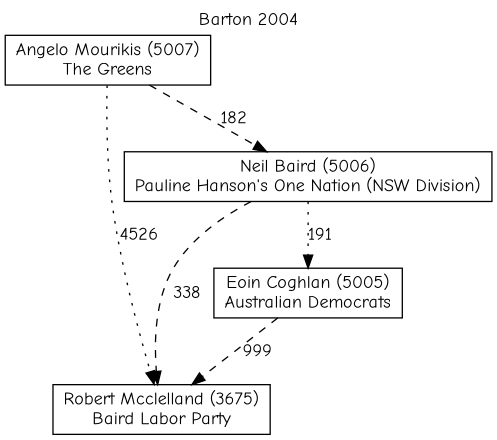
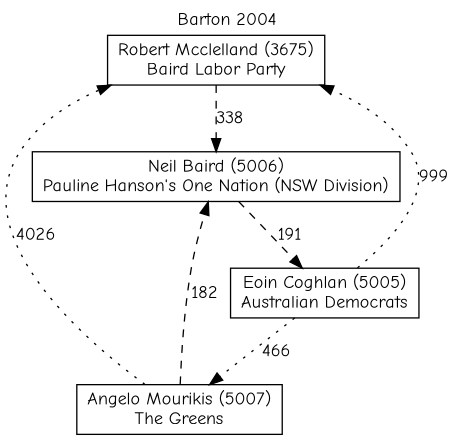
(308, 228) -> (266, 230)
(139, 235) -> (36, 235)
(173, 269) -> (216, 112)
(240, 347) -> (418, 169)
none -> (257, 347)
